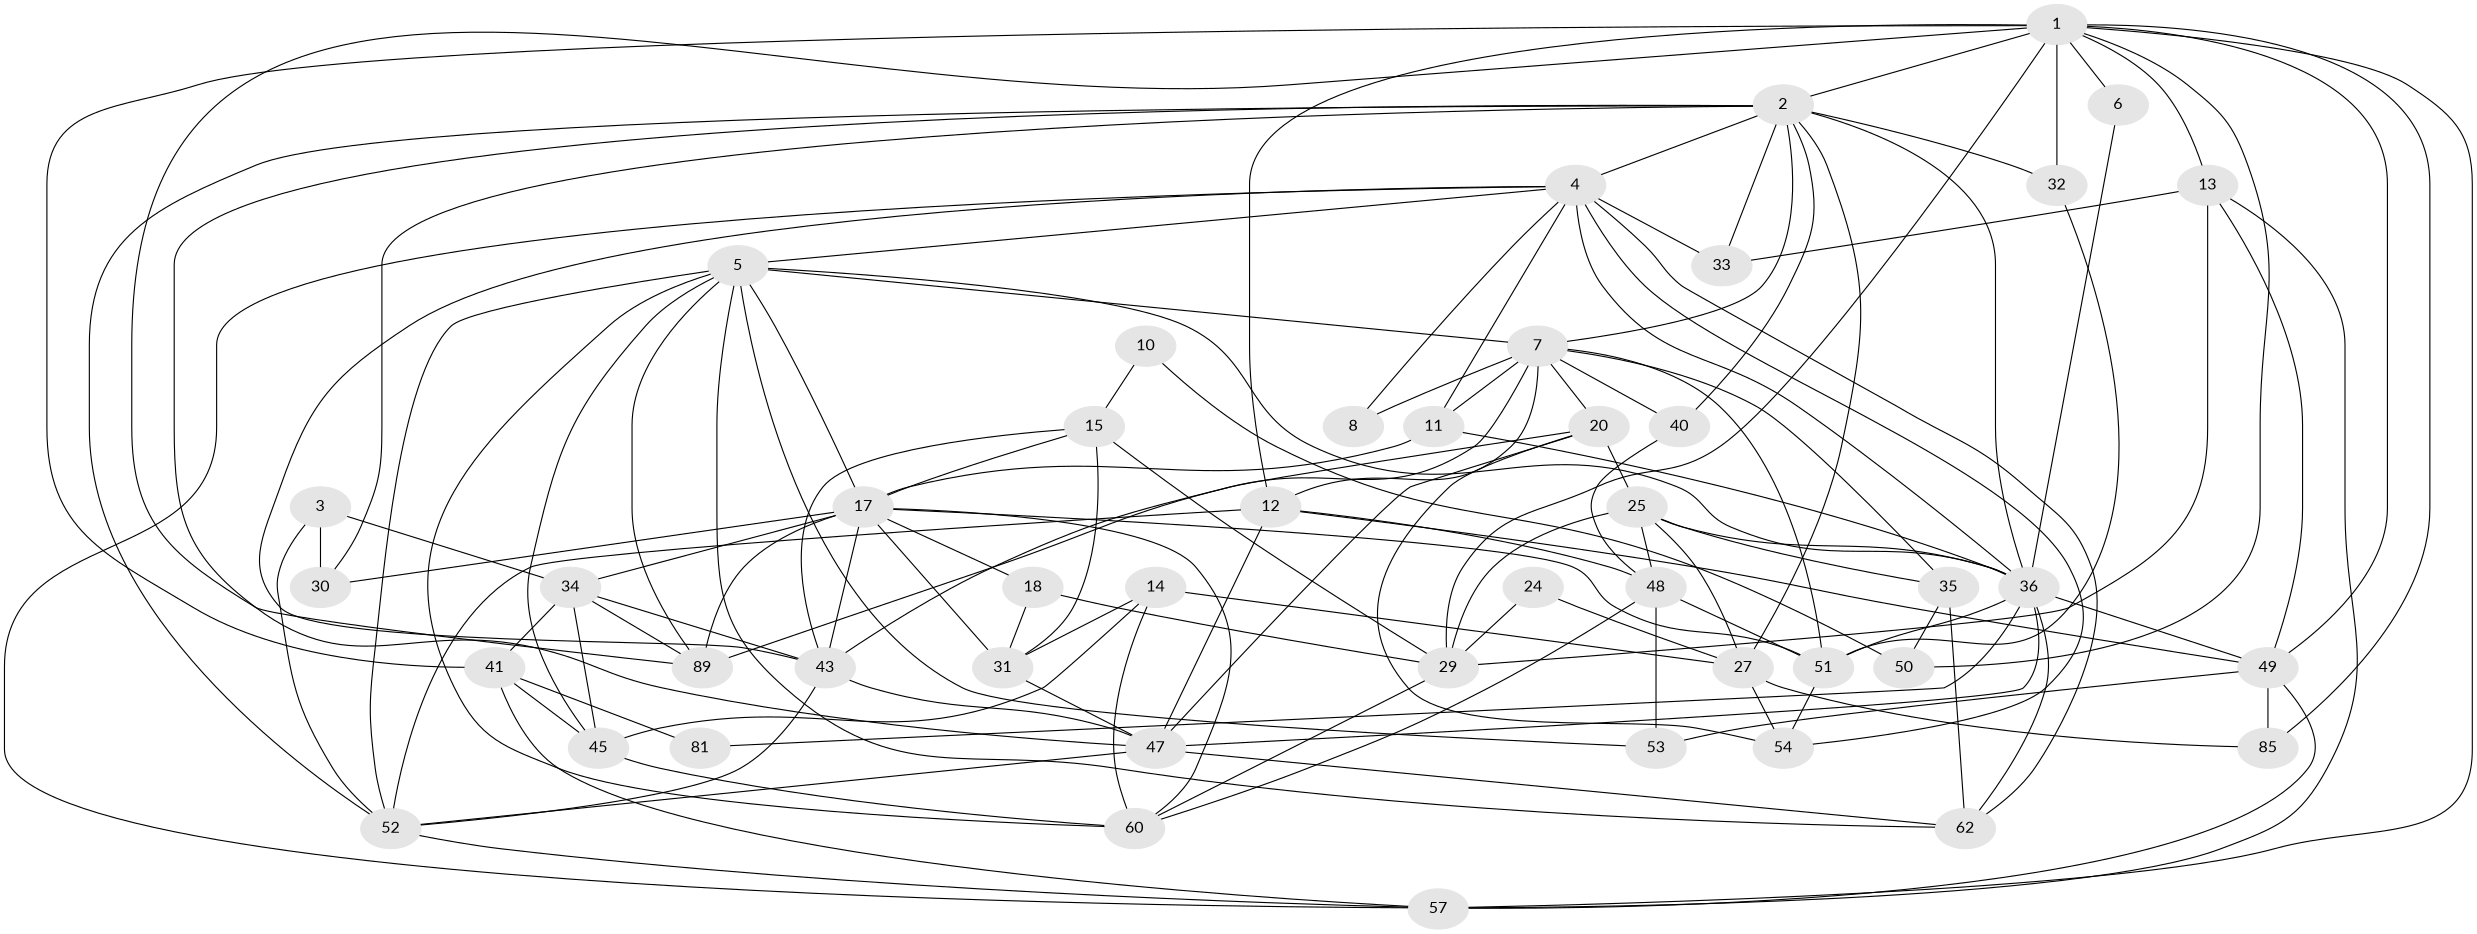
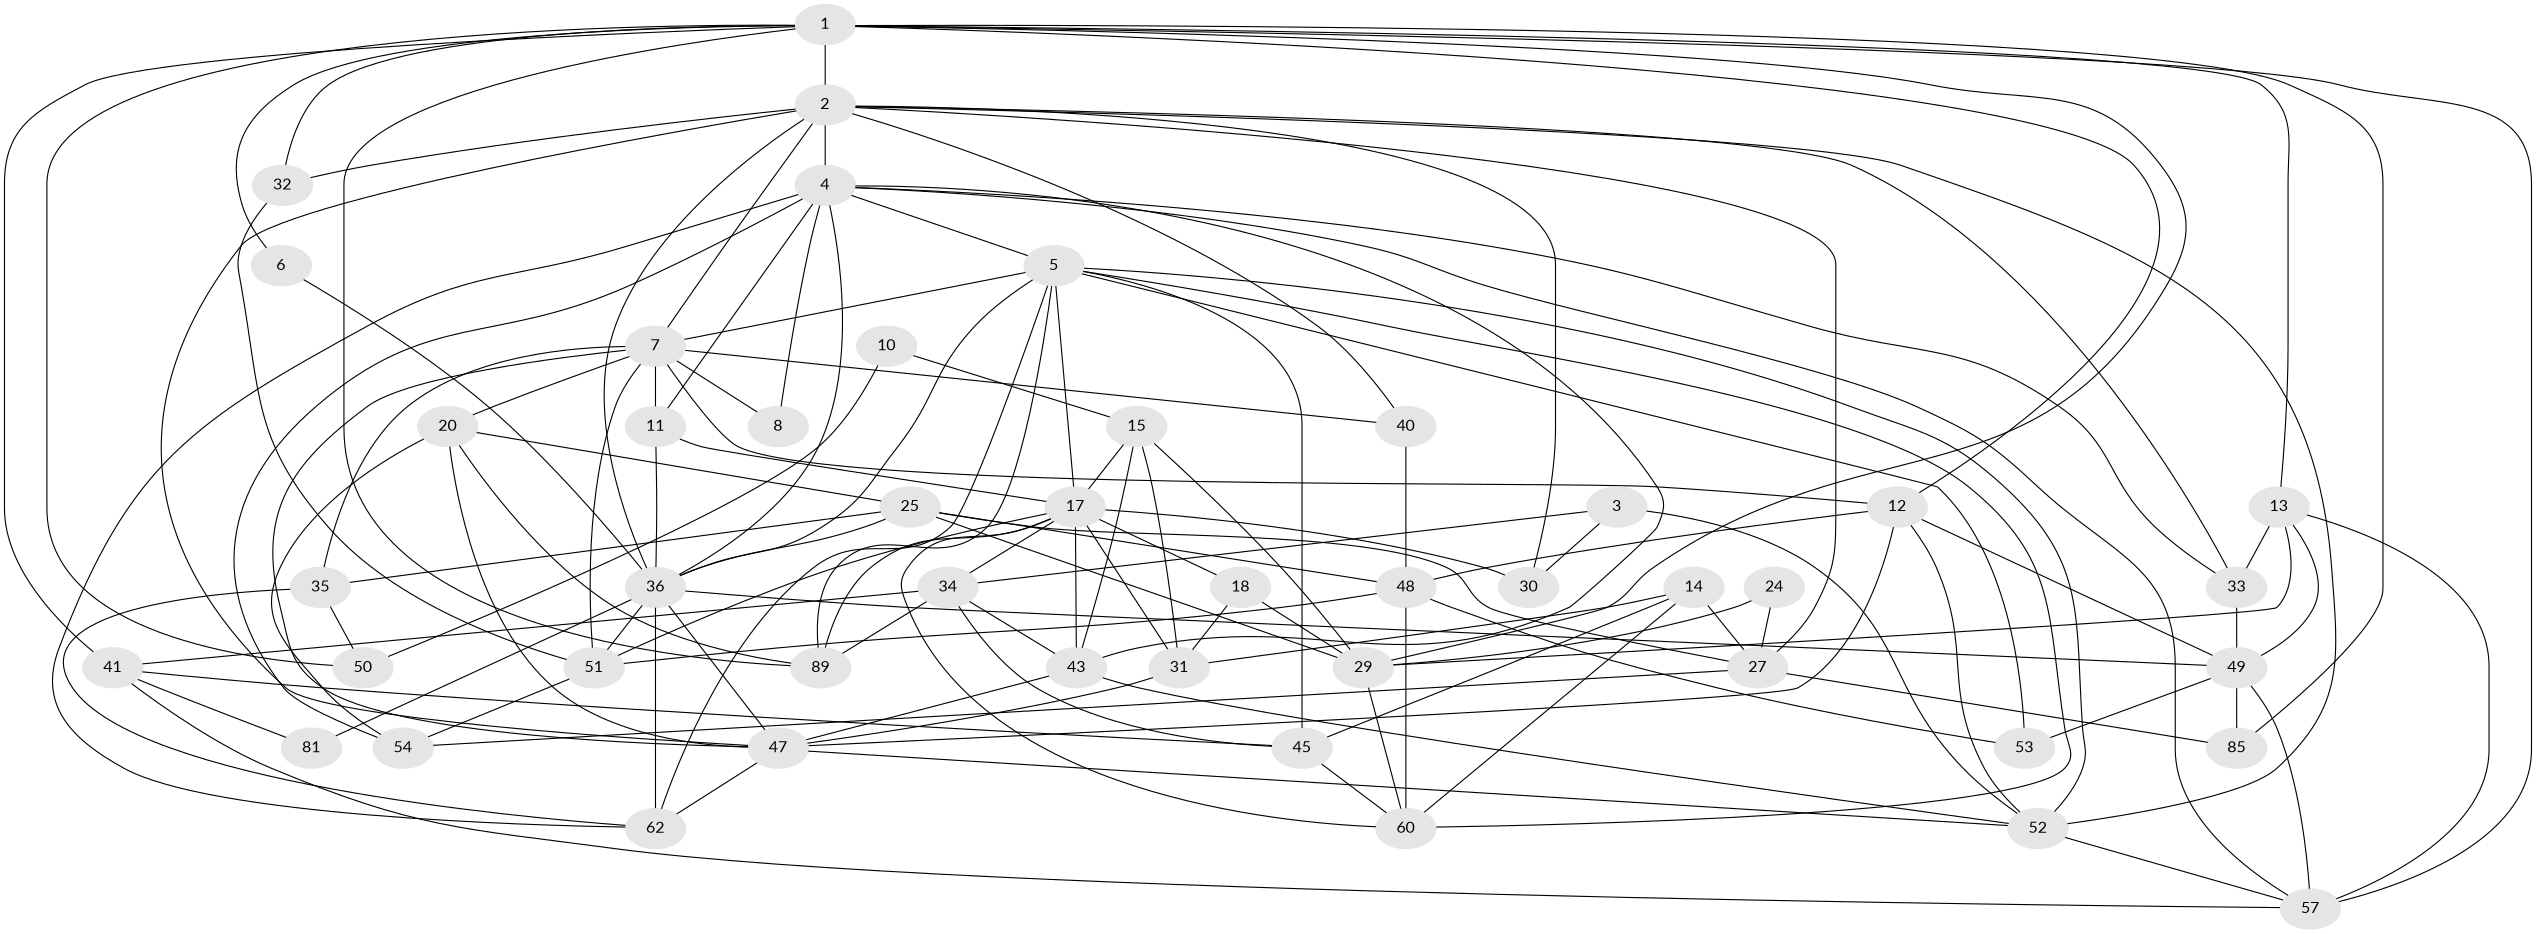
(2387, 252) -> (2237, 628)
(1195, 496) -> (283, 619)
